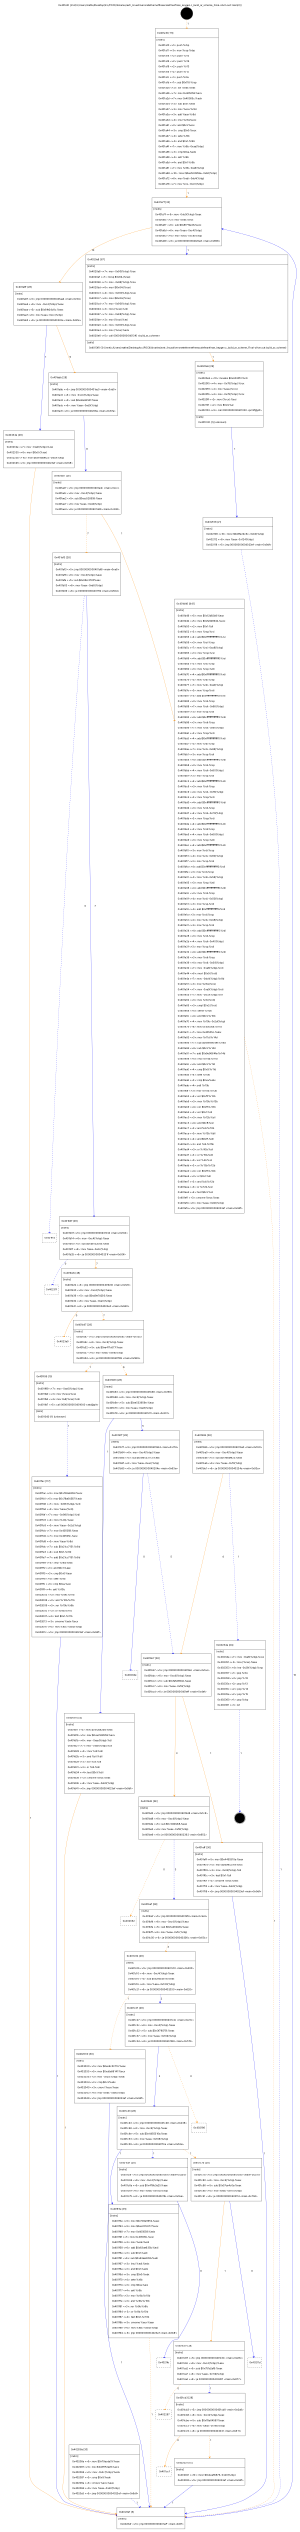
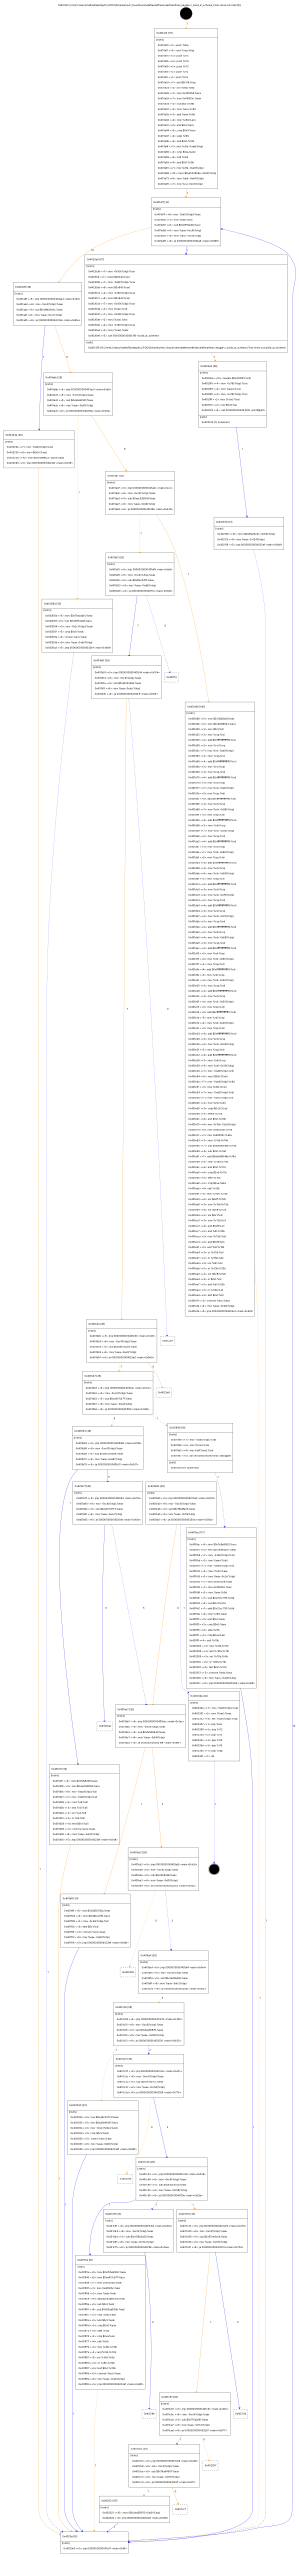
(85, 443) -> (109, 443)
none -> (78, 507)
